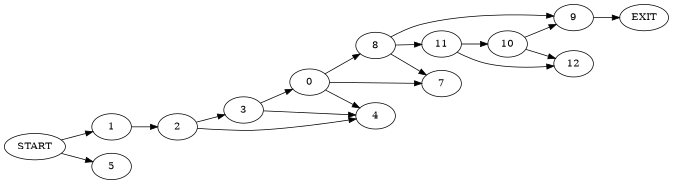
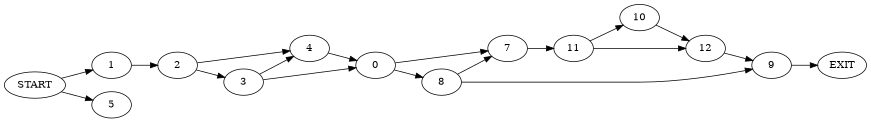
(537, 32) -> (735, 56)
(405, 45) -> (537, 48)
(339, 97) -> (339, 56)
